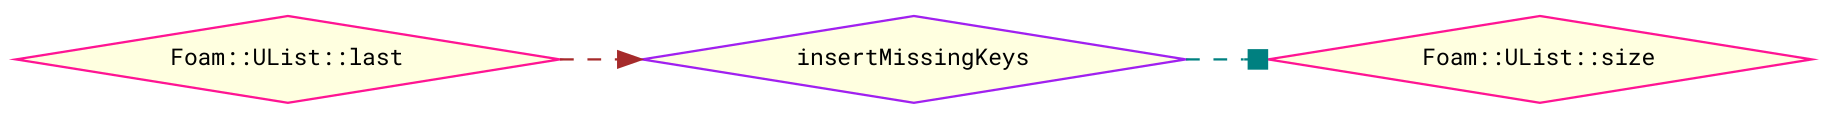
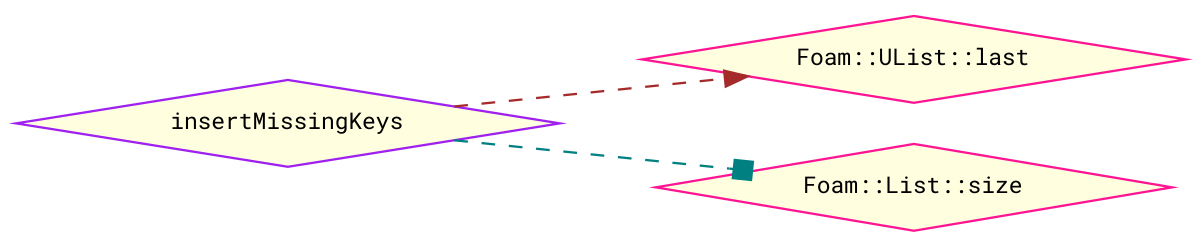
(589, 59) -> (589, 93)
(1540, 59) -> (914, 187)
